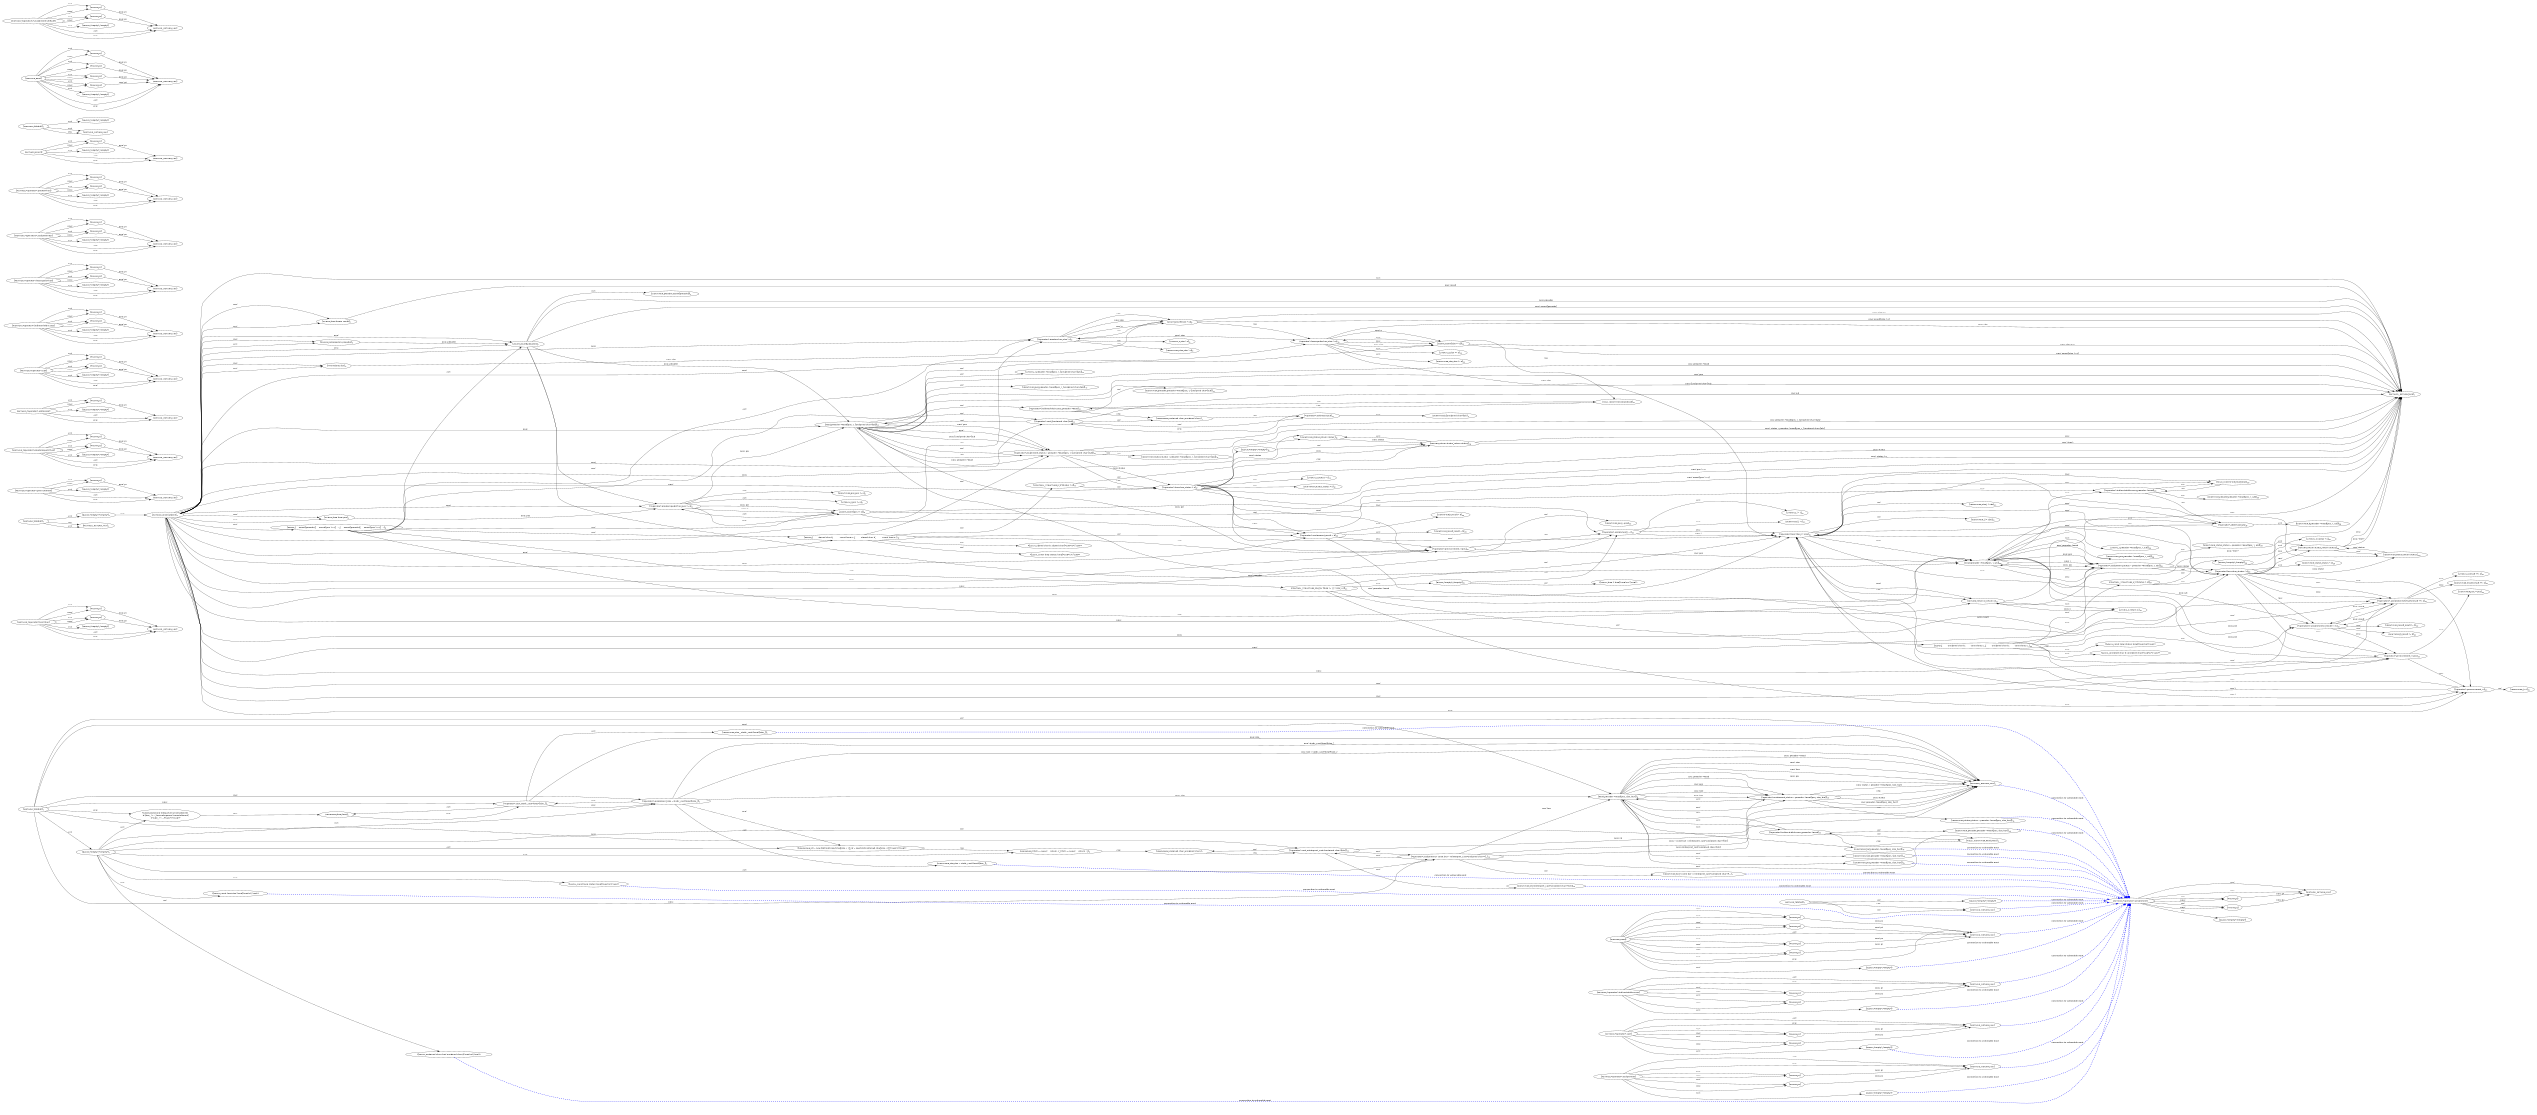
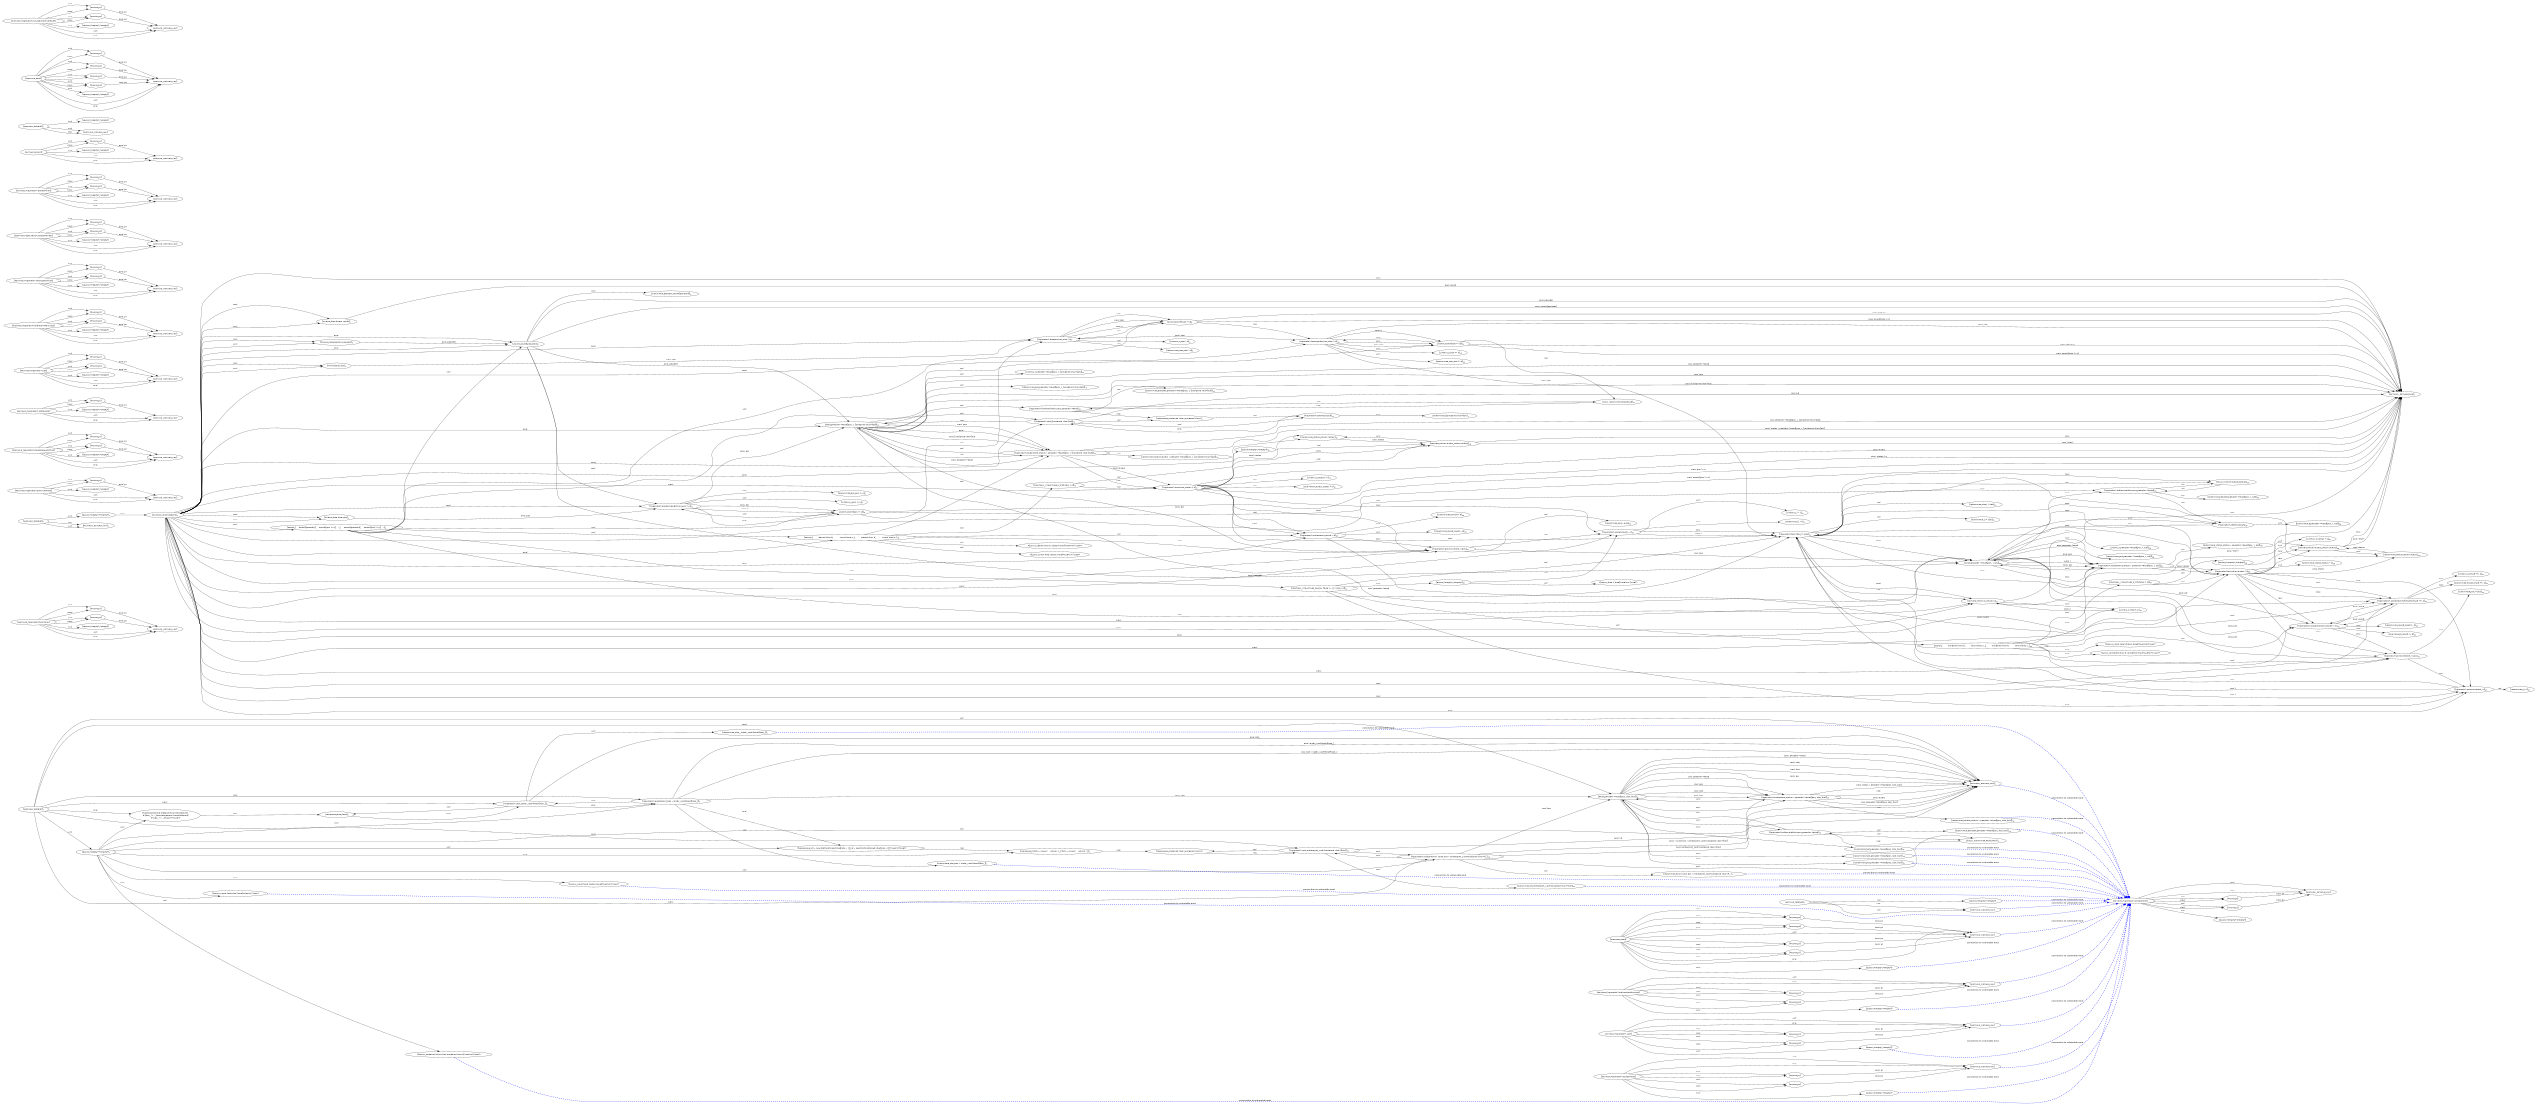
none -> (1030, 629)
